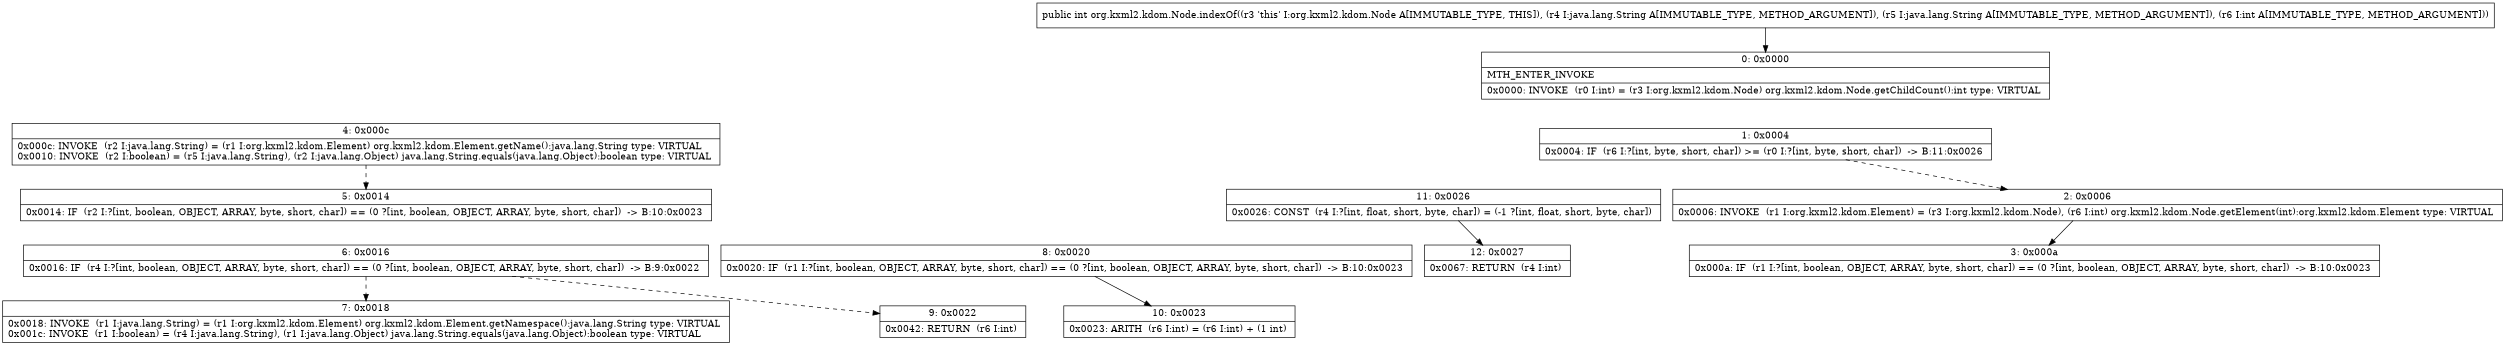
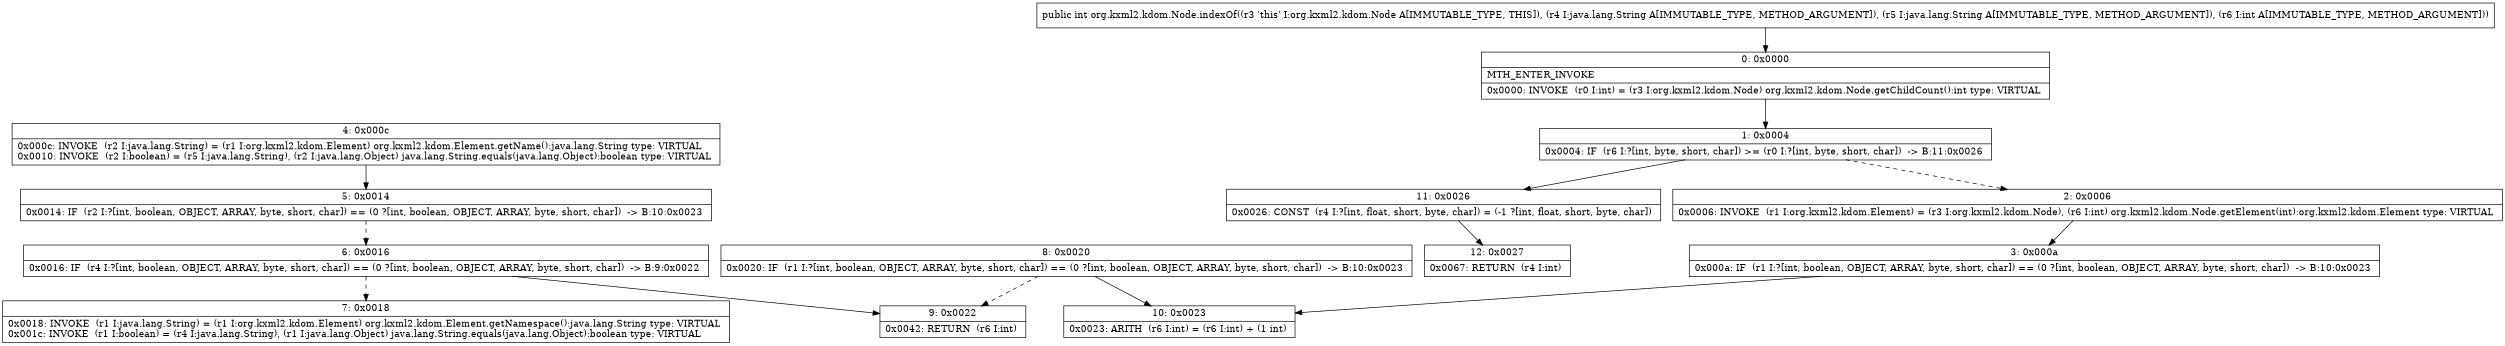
none -> (1766, 110)
(366, 174) -> (366, 174)
none -> (1608, 174)
none -> (366, 230)
none -> (1013, 290)
none -> (1562, 294)
(692, 295) -> (692, 295)
